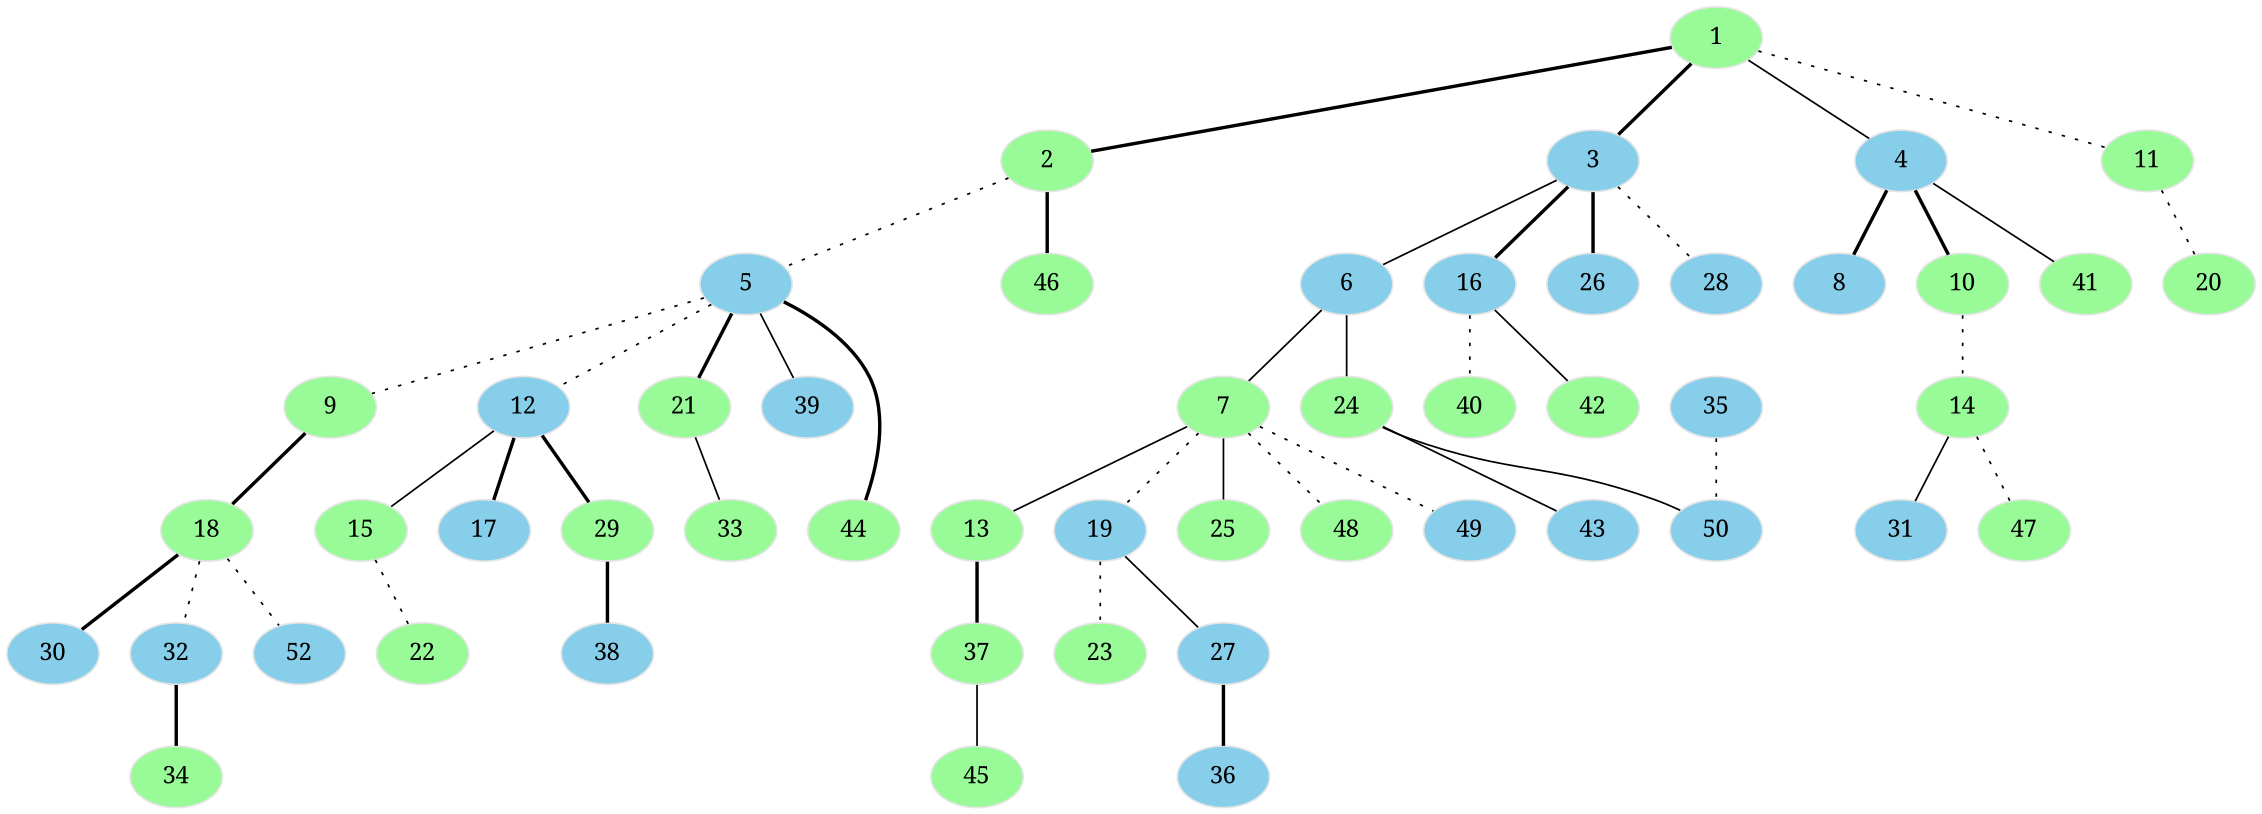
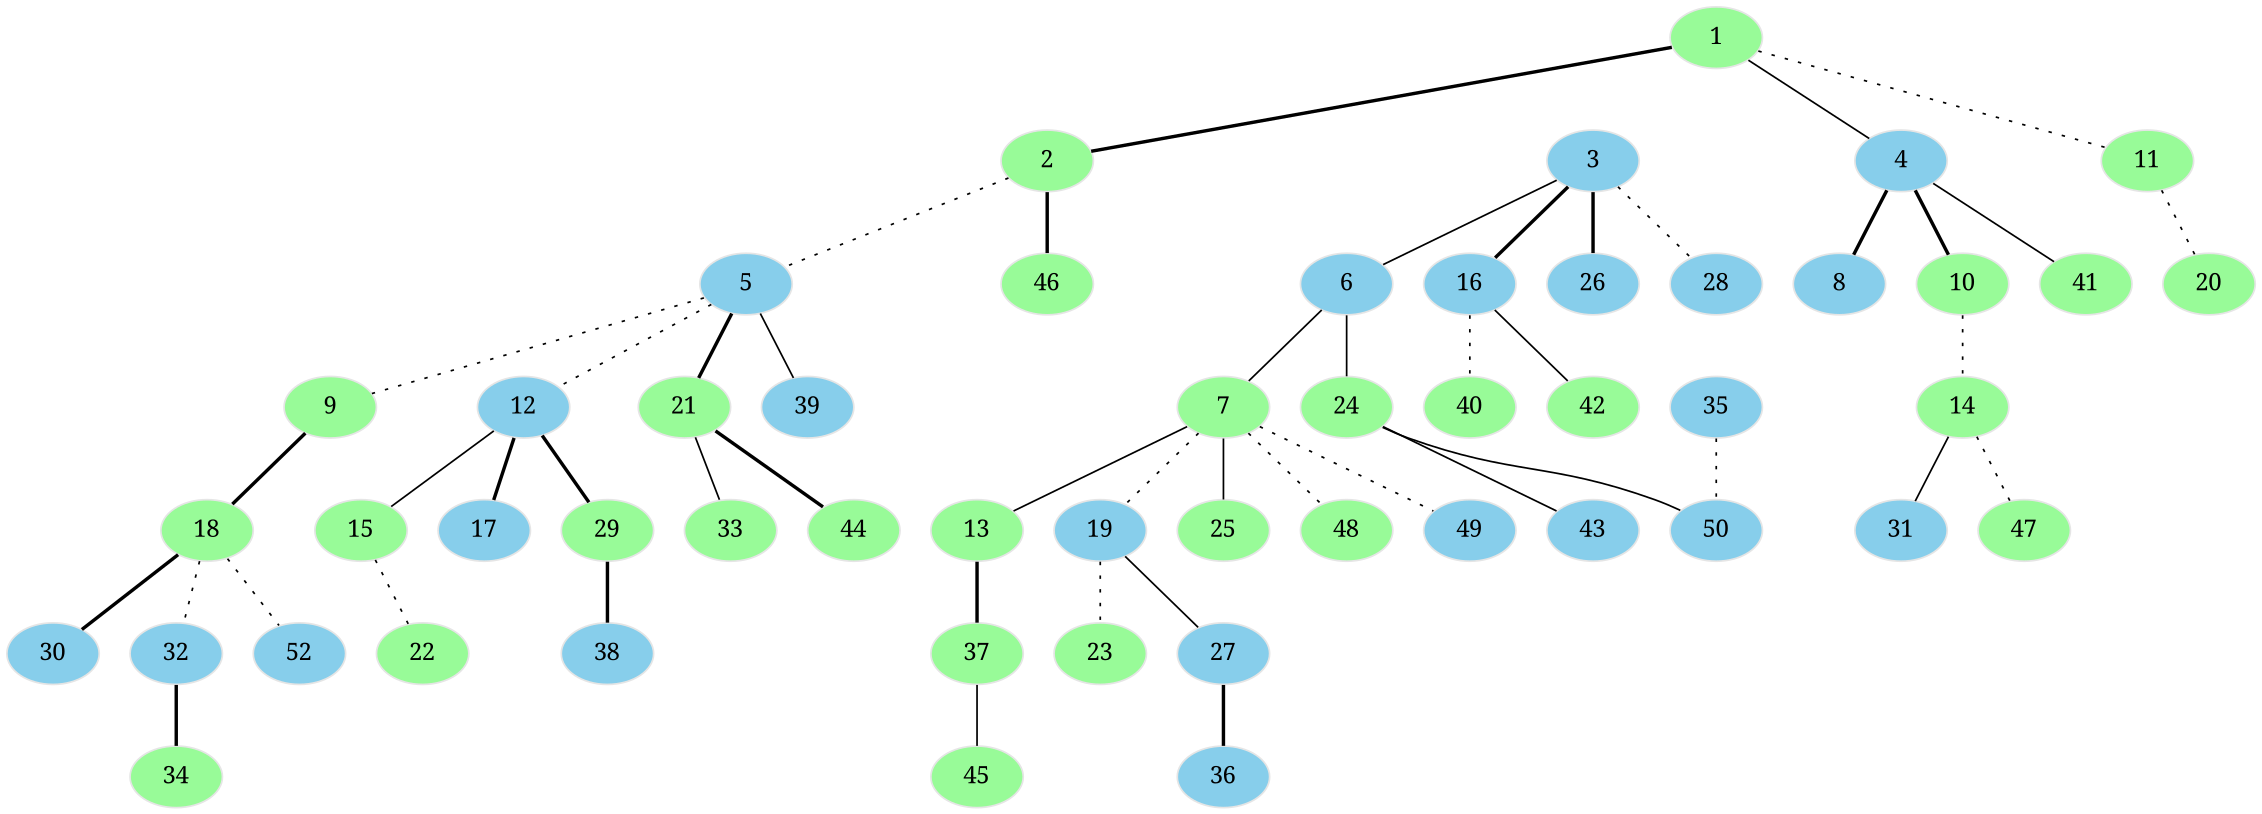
(1655, 99) -> none
(871, 382) -> (769, 469)
